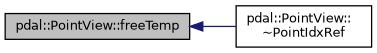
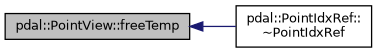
(304, 26) -> (304, 26)
